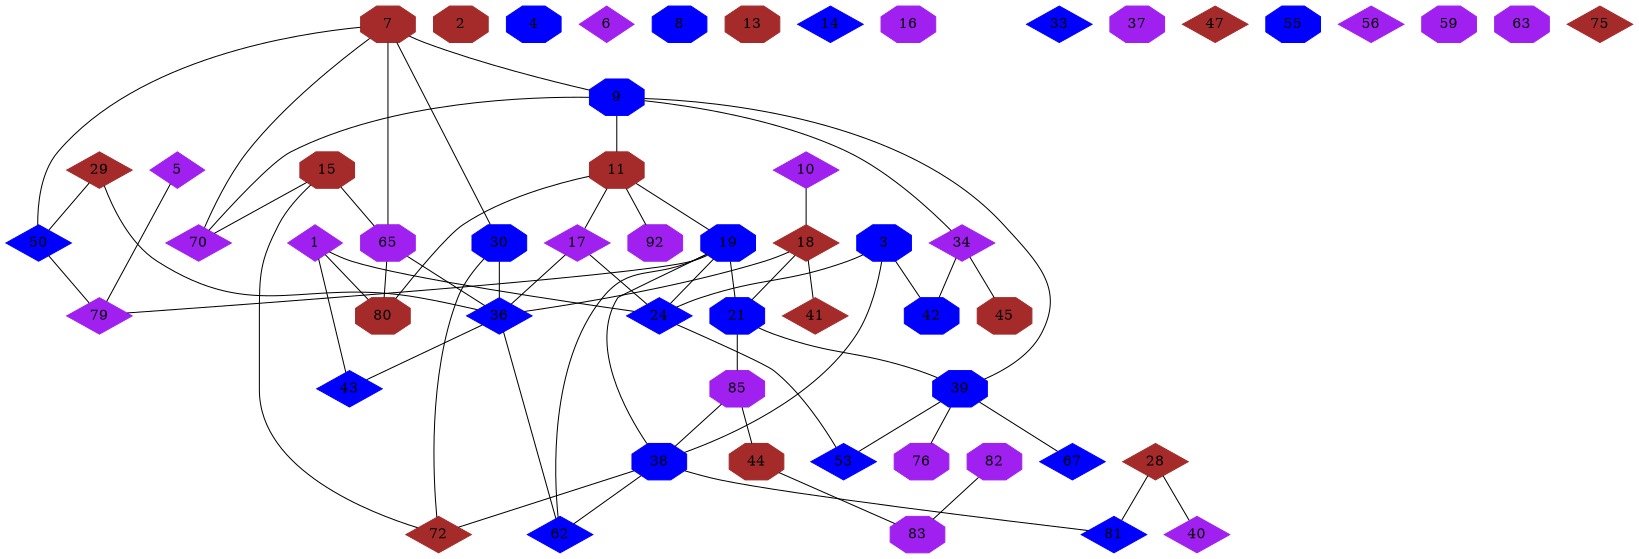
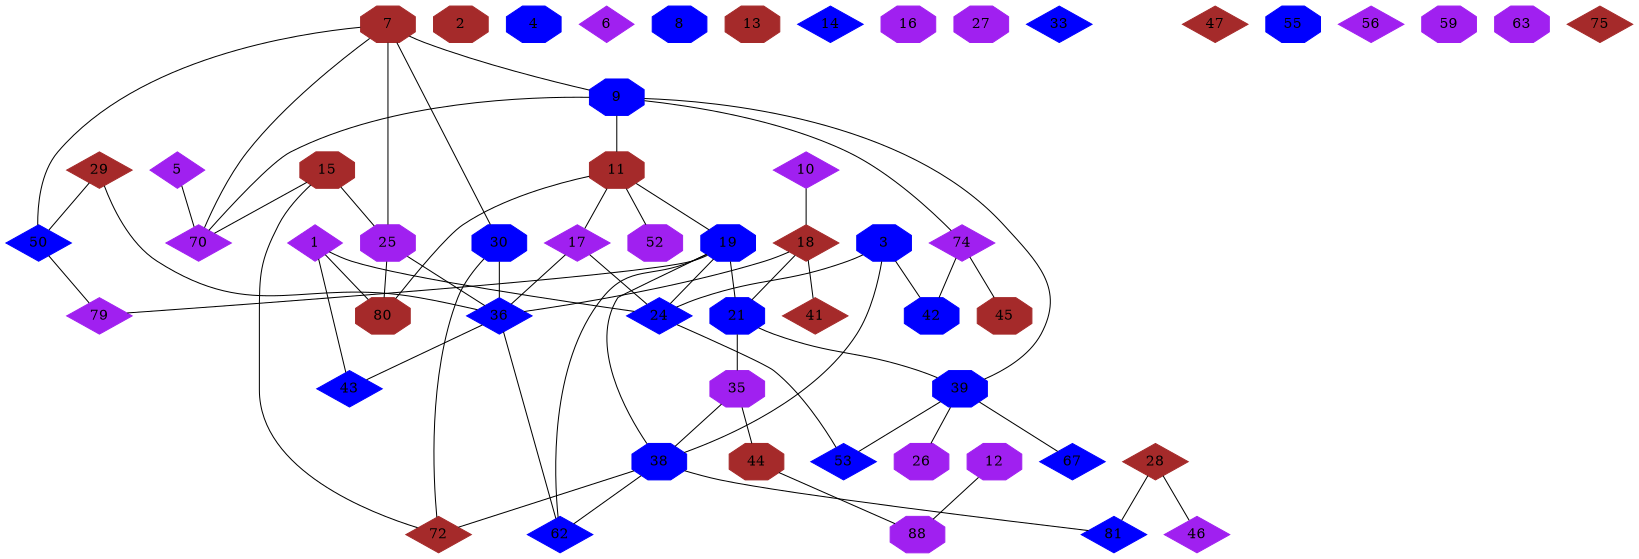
none -> (981, 24)
(1137, 24) -> none
(142, 237) -> (188, 206)
(388, 243) -> (388, 243)
(655, 243) -> (655, 243)
(962, 243) -> (962, 243)
(737, 389) -> (737, 389)
(922, 462) -> (922, 462)
(994, 462) -> (994, 462)
(917, 535) -> (917, 535)
(1197, 535) -> (1197, 535)
